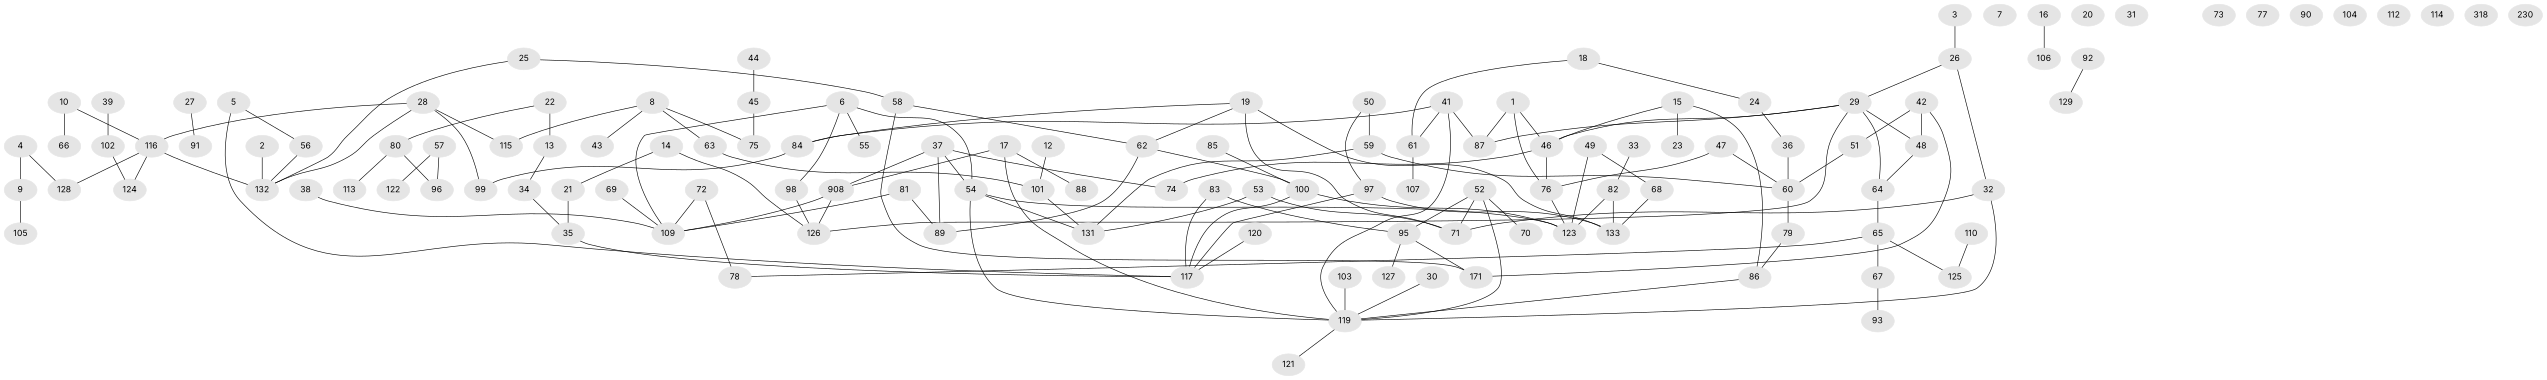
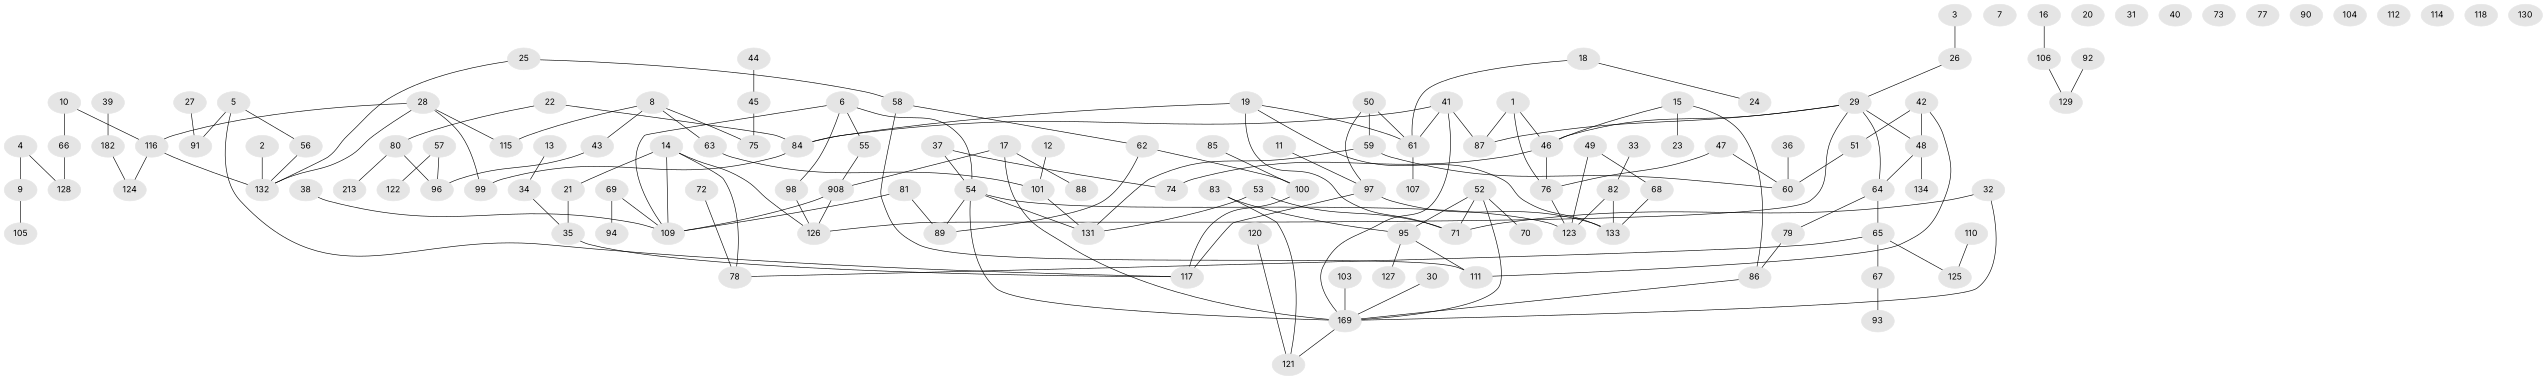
none -> (2175, 15)
(2481, 15) -> (2481, 15)
(2525, 15) -> (2525, 15)
none -> (2055, 81)
none -> (218, 121)
(550, 124) -> (665, 119)
none -> (1391, 124)
(1771, 124) -> none
(1972, 124) -> none
(1187, 128) -> (1318, 116)
(108, 146) -> (108, 146)
none -> (1279, 146)
none -> (517, 167)
(889, 167) -> (850, 168)
(108, 168) -> (64, 168)
(350, 190) -> (350, 190)
(939, 190) -> (956, 212)
none -> (1922, 190)
none -> (732, 196)
(1438, 208) -> none
(685, 212) -> (667, 190)
(1788, 217) -> (1825, 216)
(1188, 230) -> (1291, 255)
none -> (612, 234)
(1221, 256) -> (1272, 299)
(1476, 277) -> (1476, 277)
(1345, 321) -> (1345, 321)
